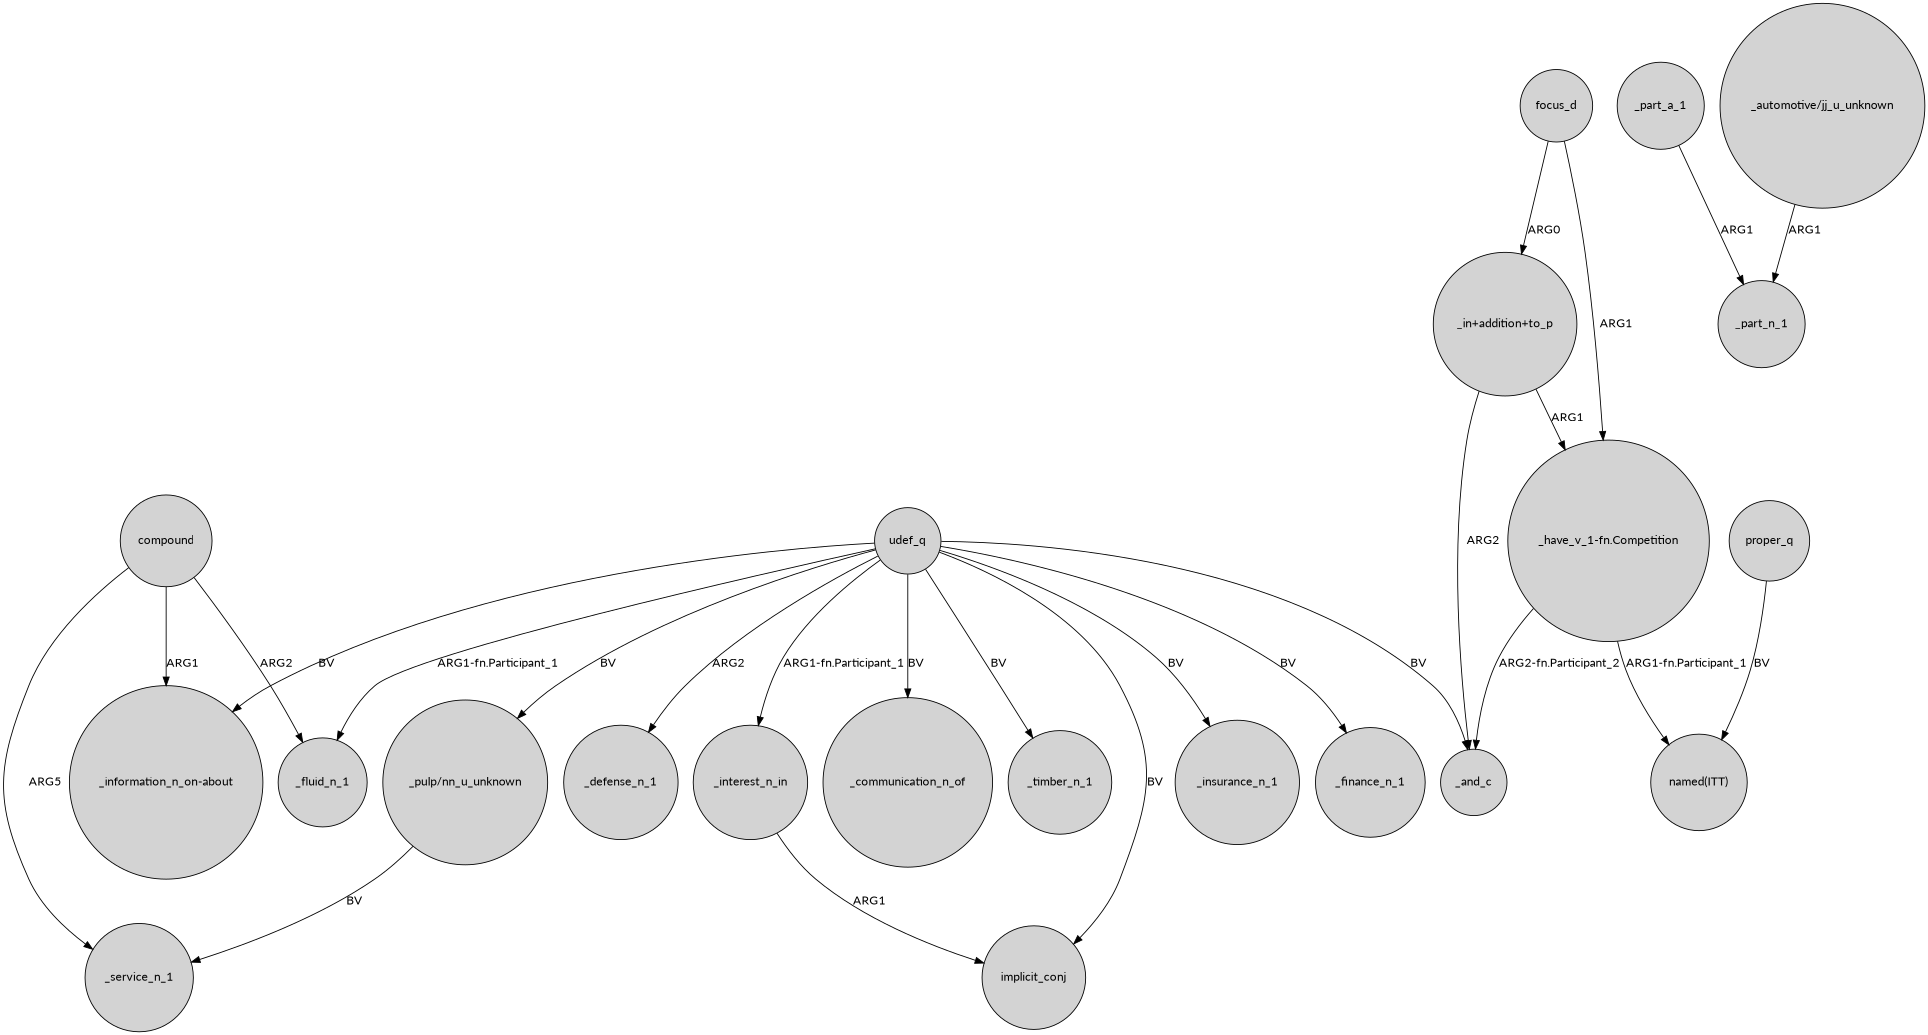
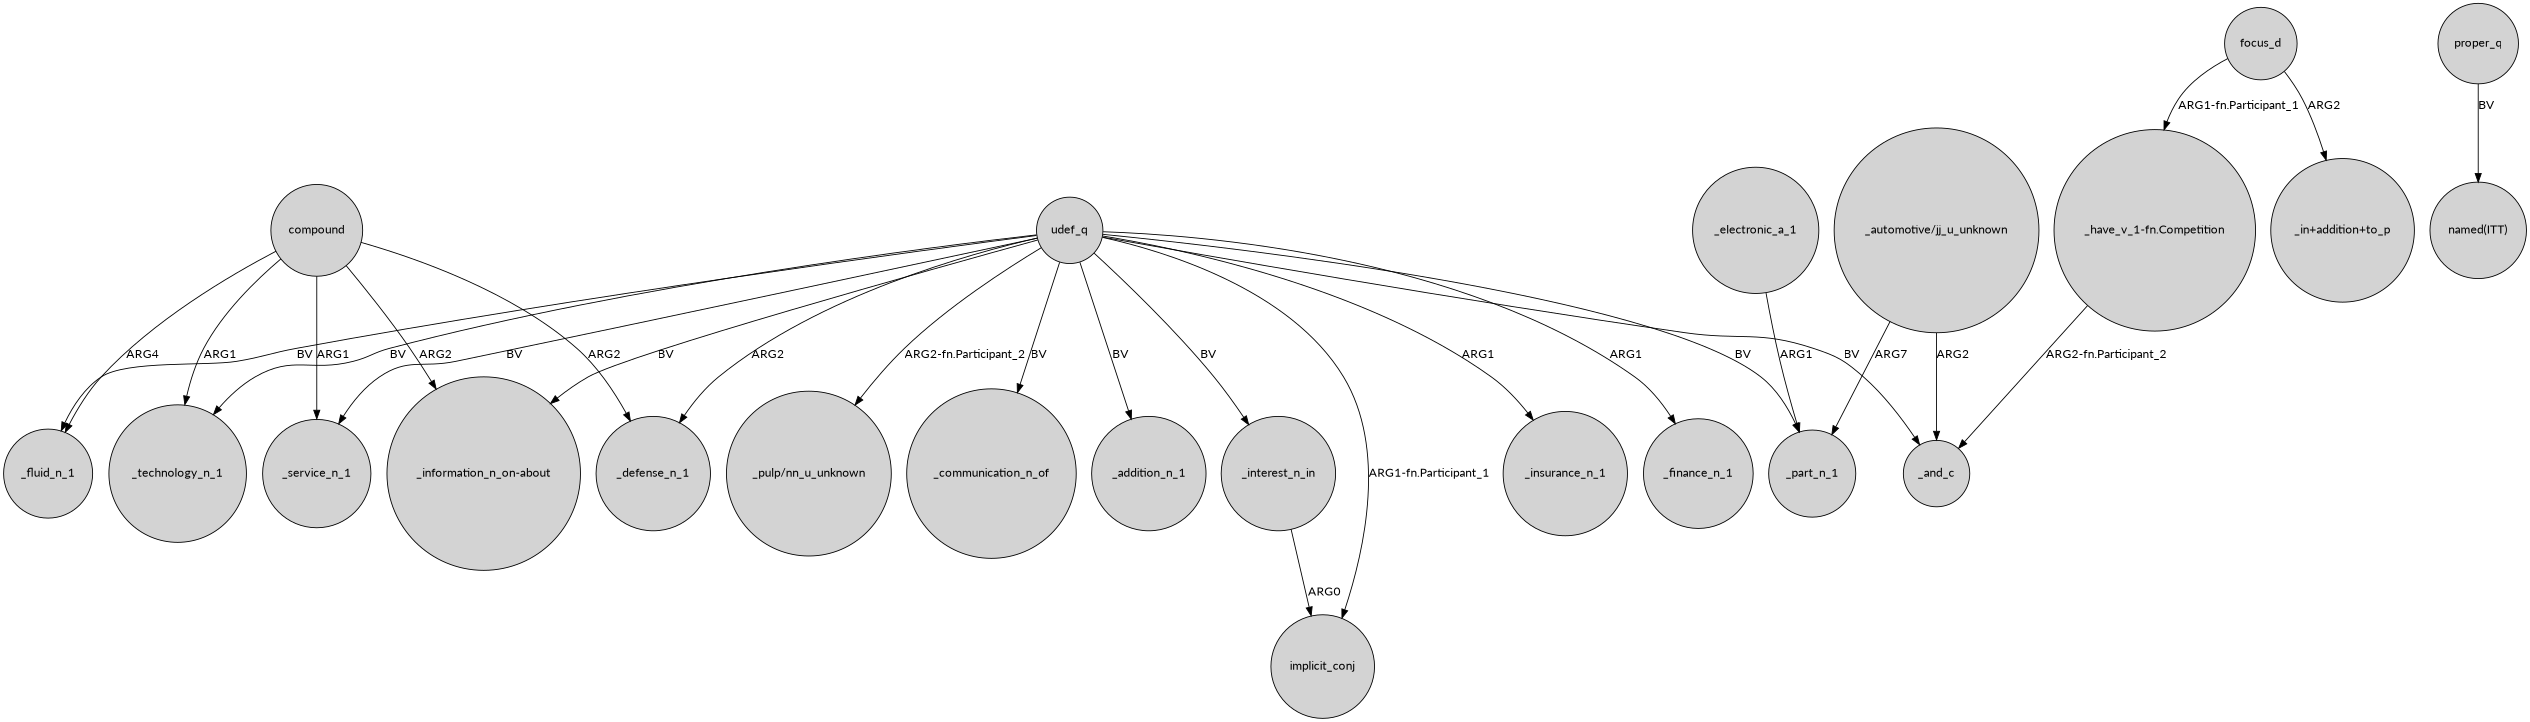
(1661, 106) -> (1756, 230)
(1544, 230) -> (2324, 106)
(1805, 230) -> (1891, 355)
none -> (1468, 285)
none -> (511, 303)
(1616, 324) -> (2239, 106)
(1549, 416) -> none
none -> (178, 474)
(1458, 565) -> (1937, 382)
(183, 664) -> (436, 355)
(277, 664) -> (143, 355)
(498, 664) -> (305, 355)
(608, 664) -> (965, 355)
(844, 664) -> (1208, 355)
(1176, 664) -> (1478, 355)
(1288, 664) -> (1626, 355)
(1636, 692) -> none
(45, 782) -> (333, 355)
(1060, 782) -> (1149, 474)
(1155, 782) -> (1429, 474)
(870, 901) -> (1324, 592)
(313, 915) -> (682, 314)
